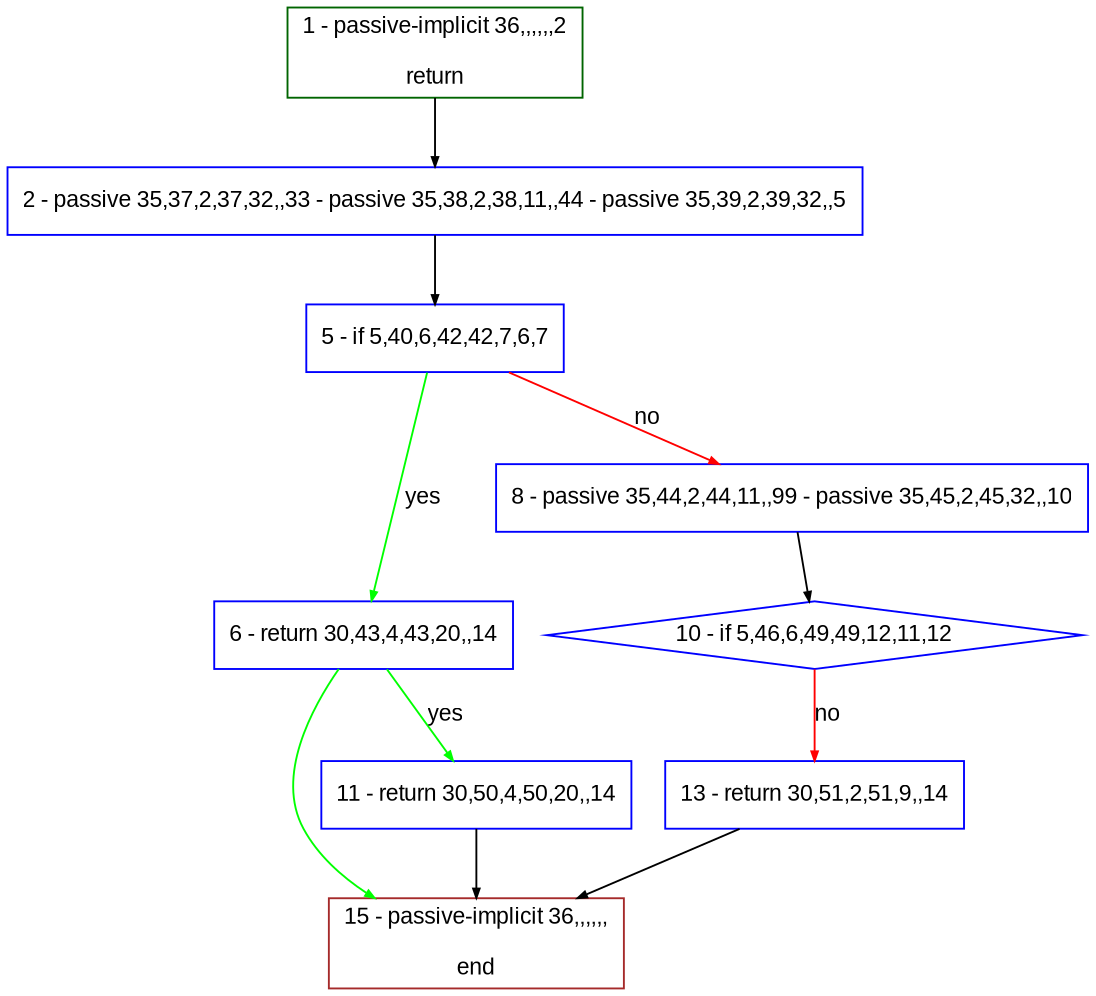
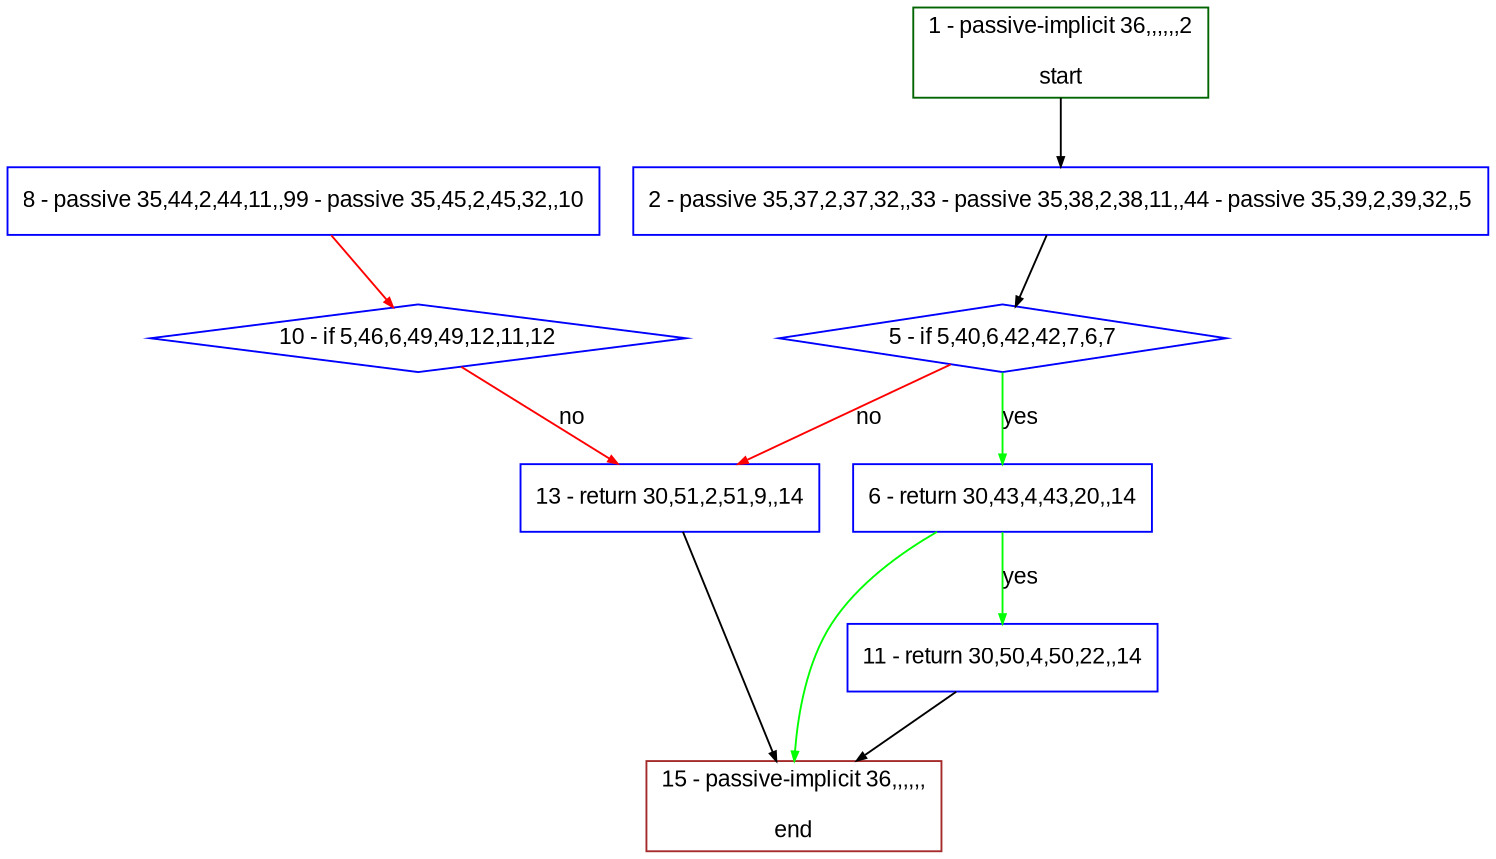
(435, 53) -> (1061, 53)
(435, 338) -> (1003, 338)
(610, 416) -> (849, 412)
(803, 562) -> (359, 268)
(476, 795) -> (1003, 658)
